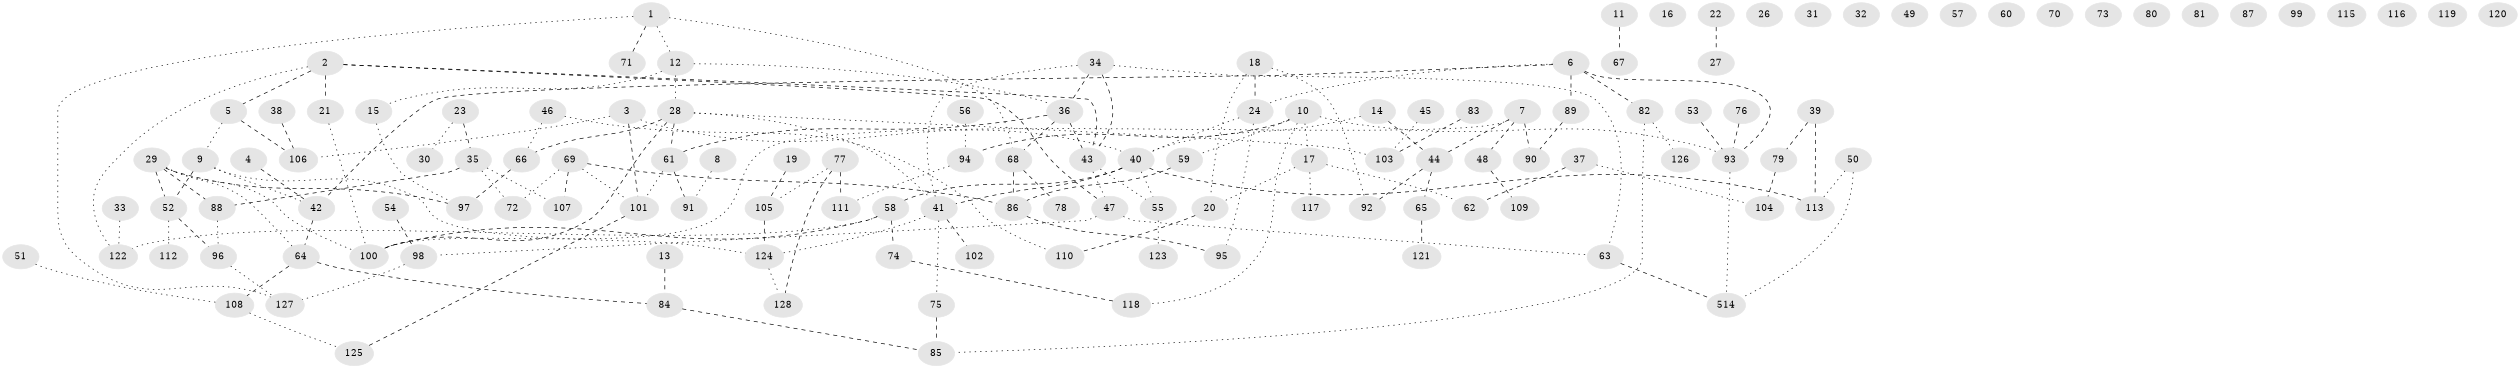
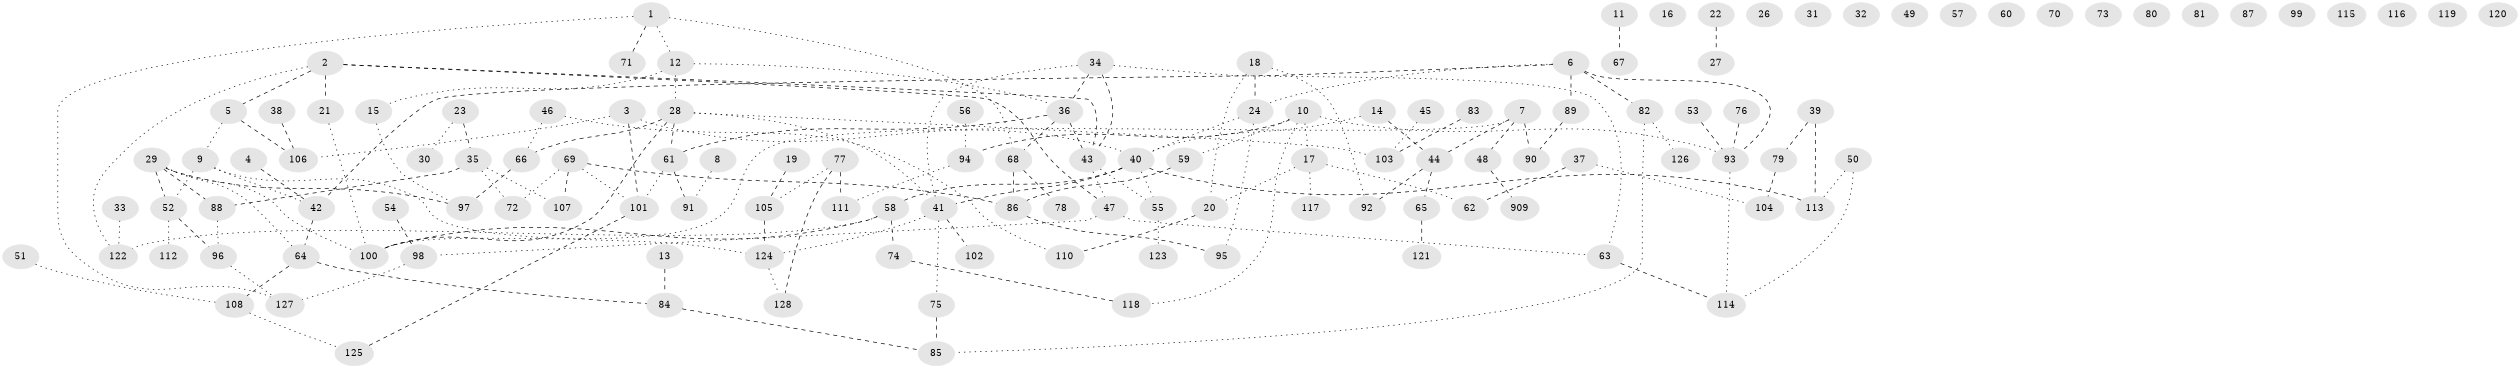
(182, 188) -> (182, 188)
(1520, 208) -> (1520, 208)
(1726, 305) -> (1726, 305)
